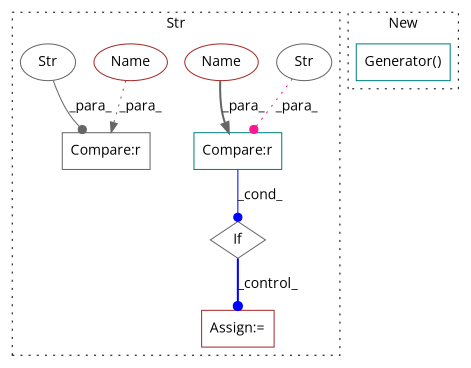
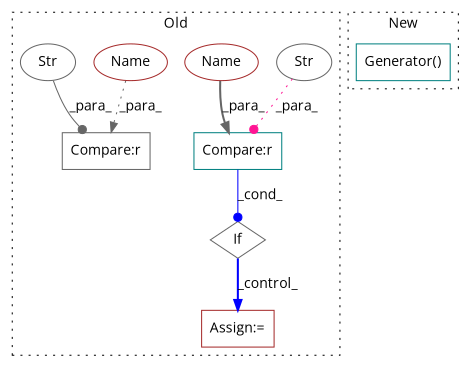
(176, 24) -> (176, 24)
(238, 280) -> (238, 279)
